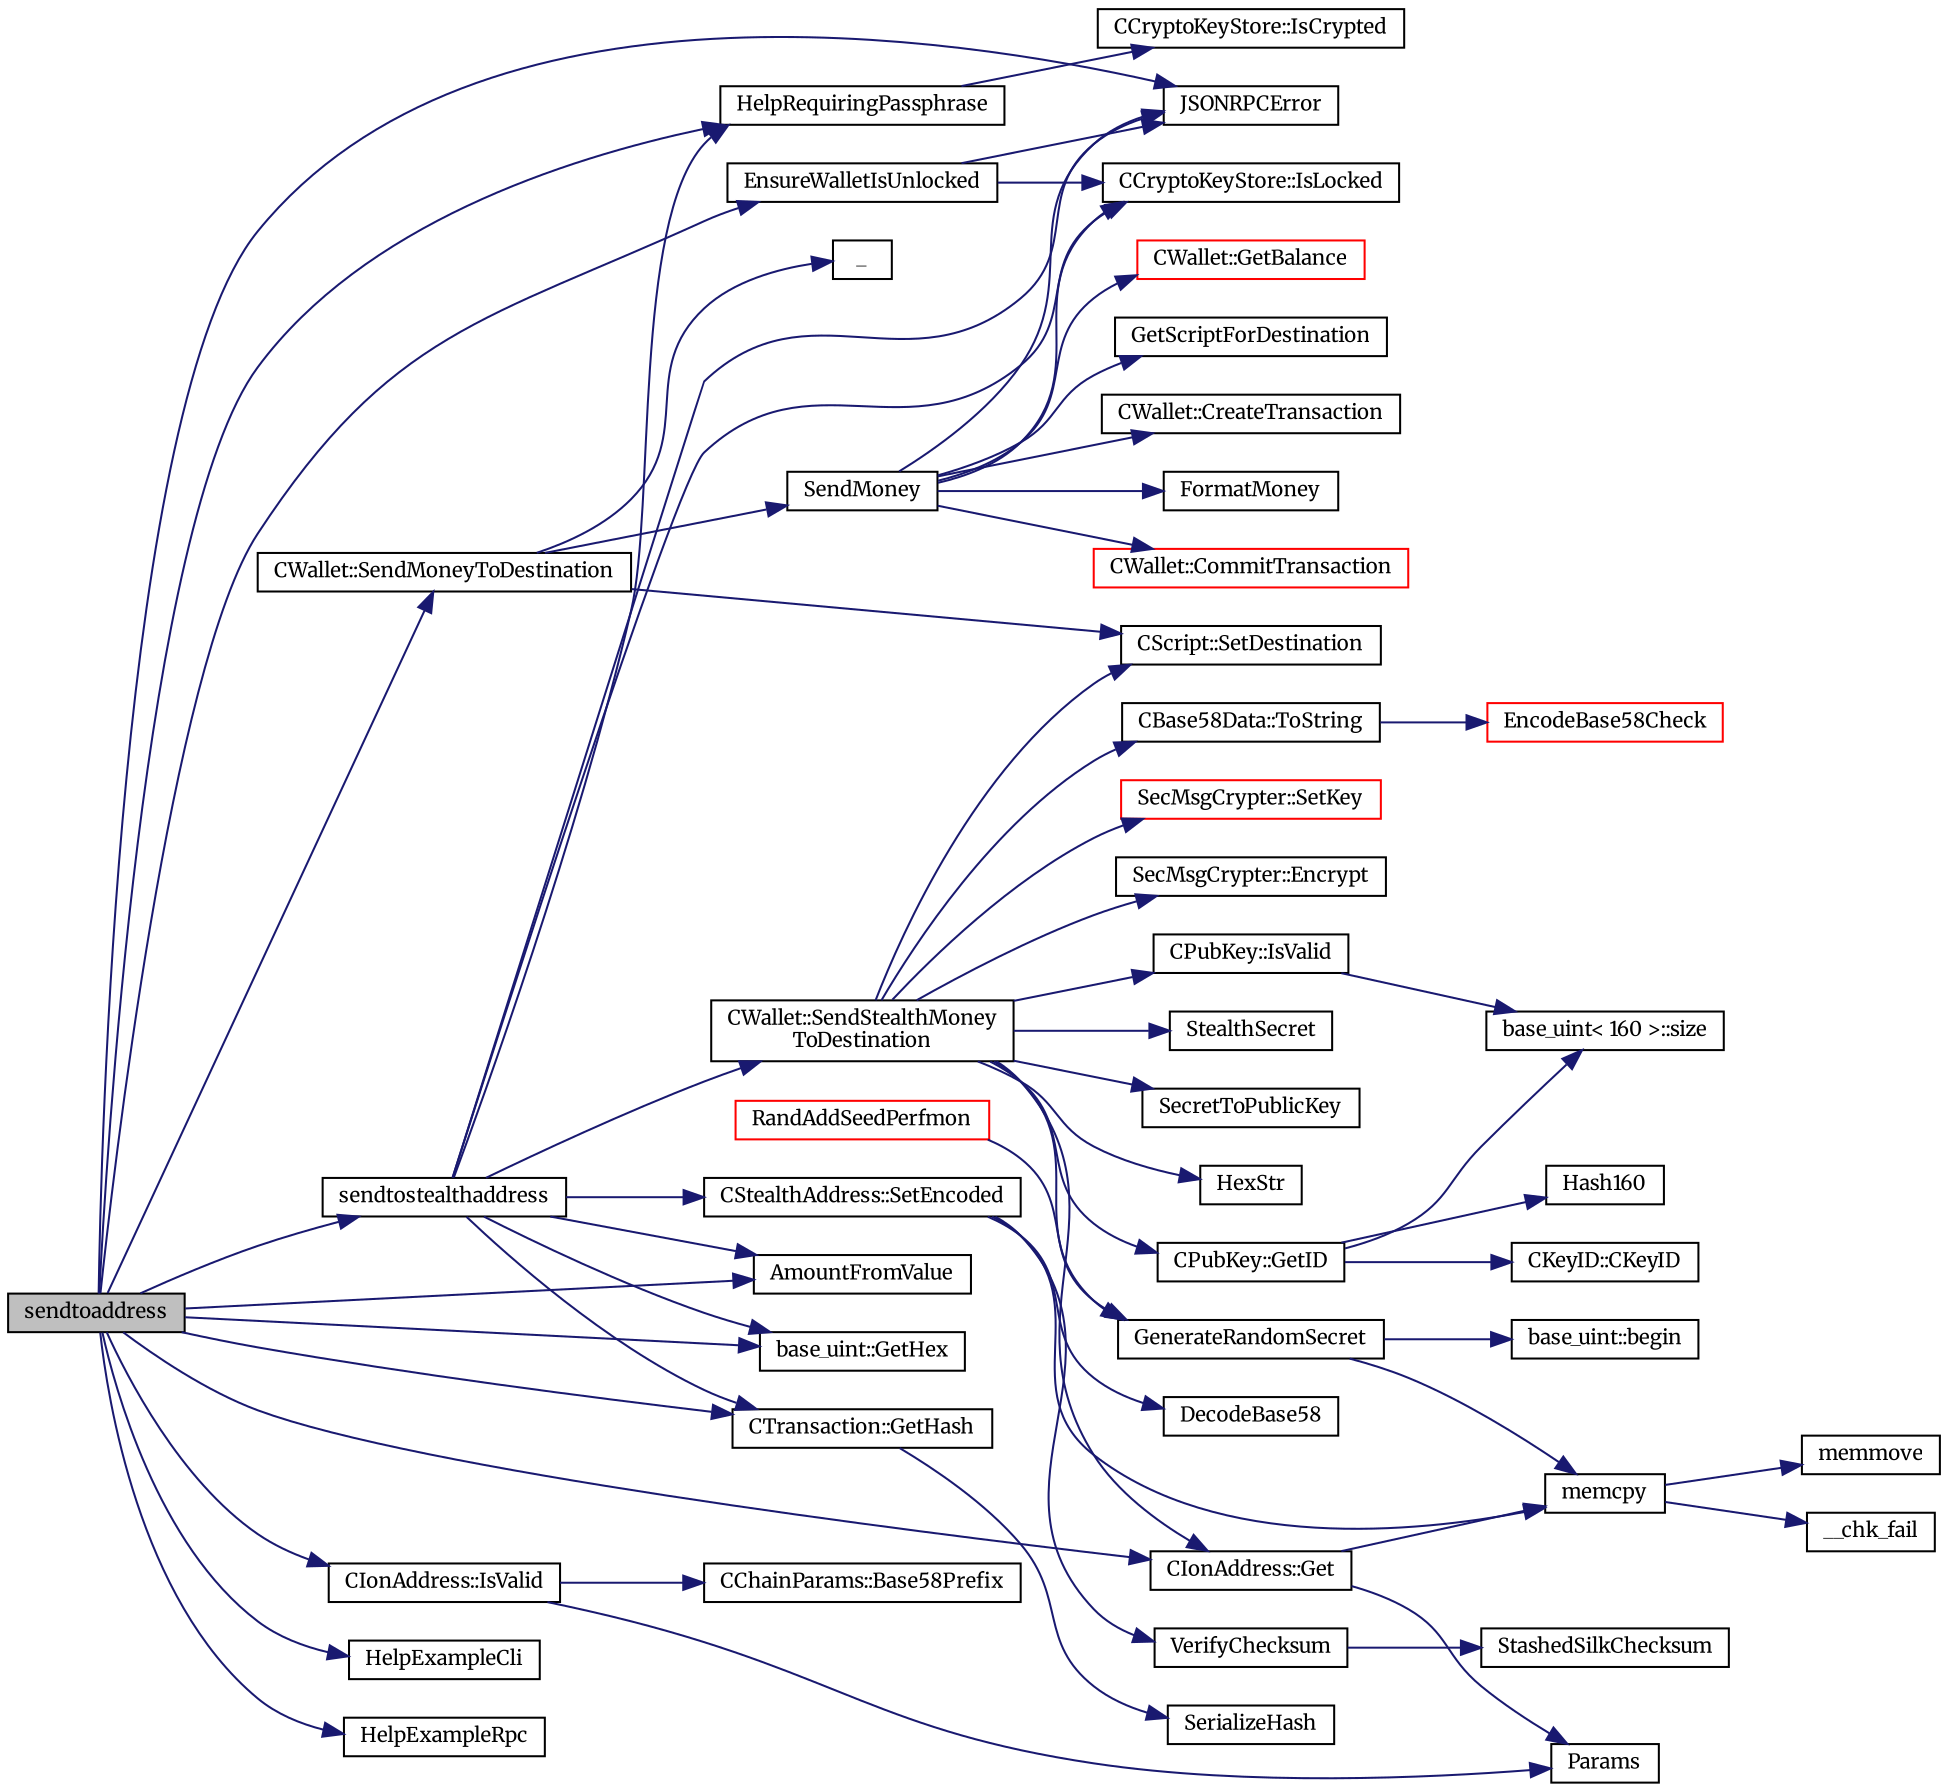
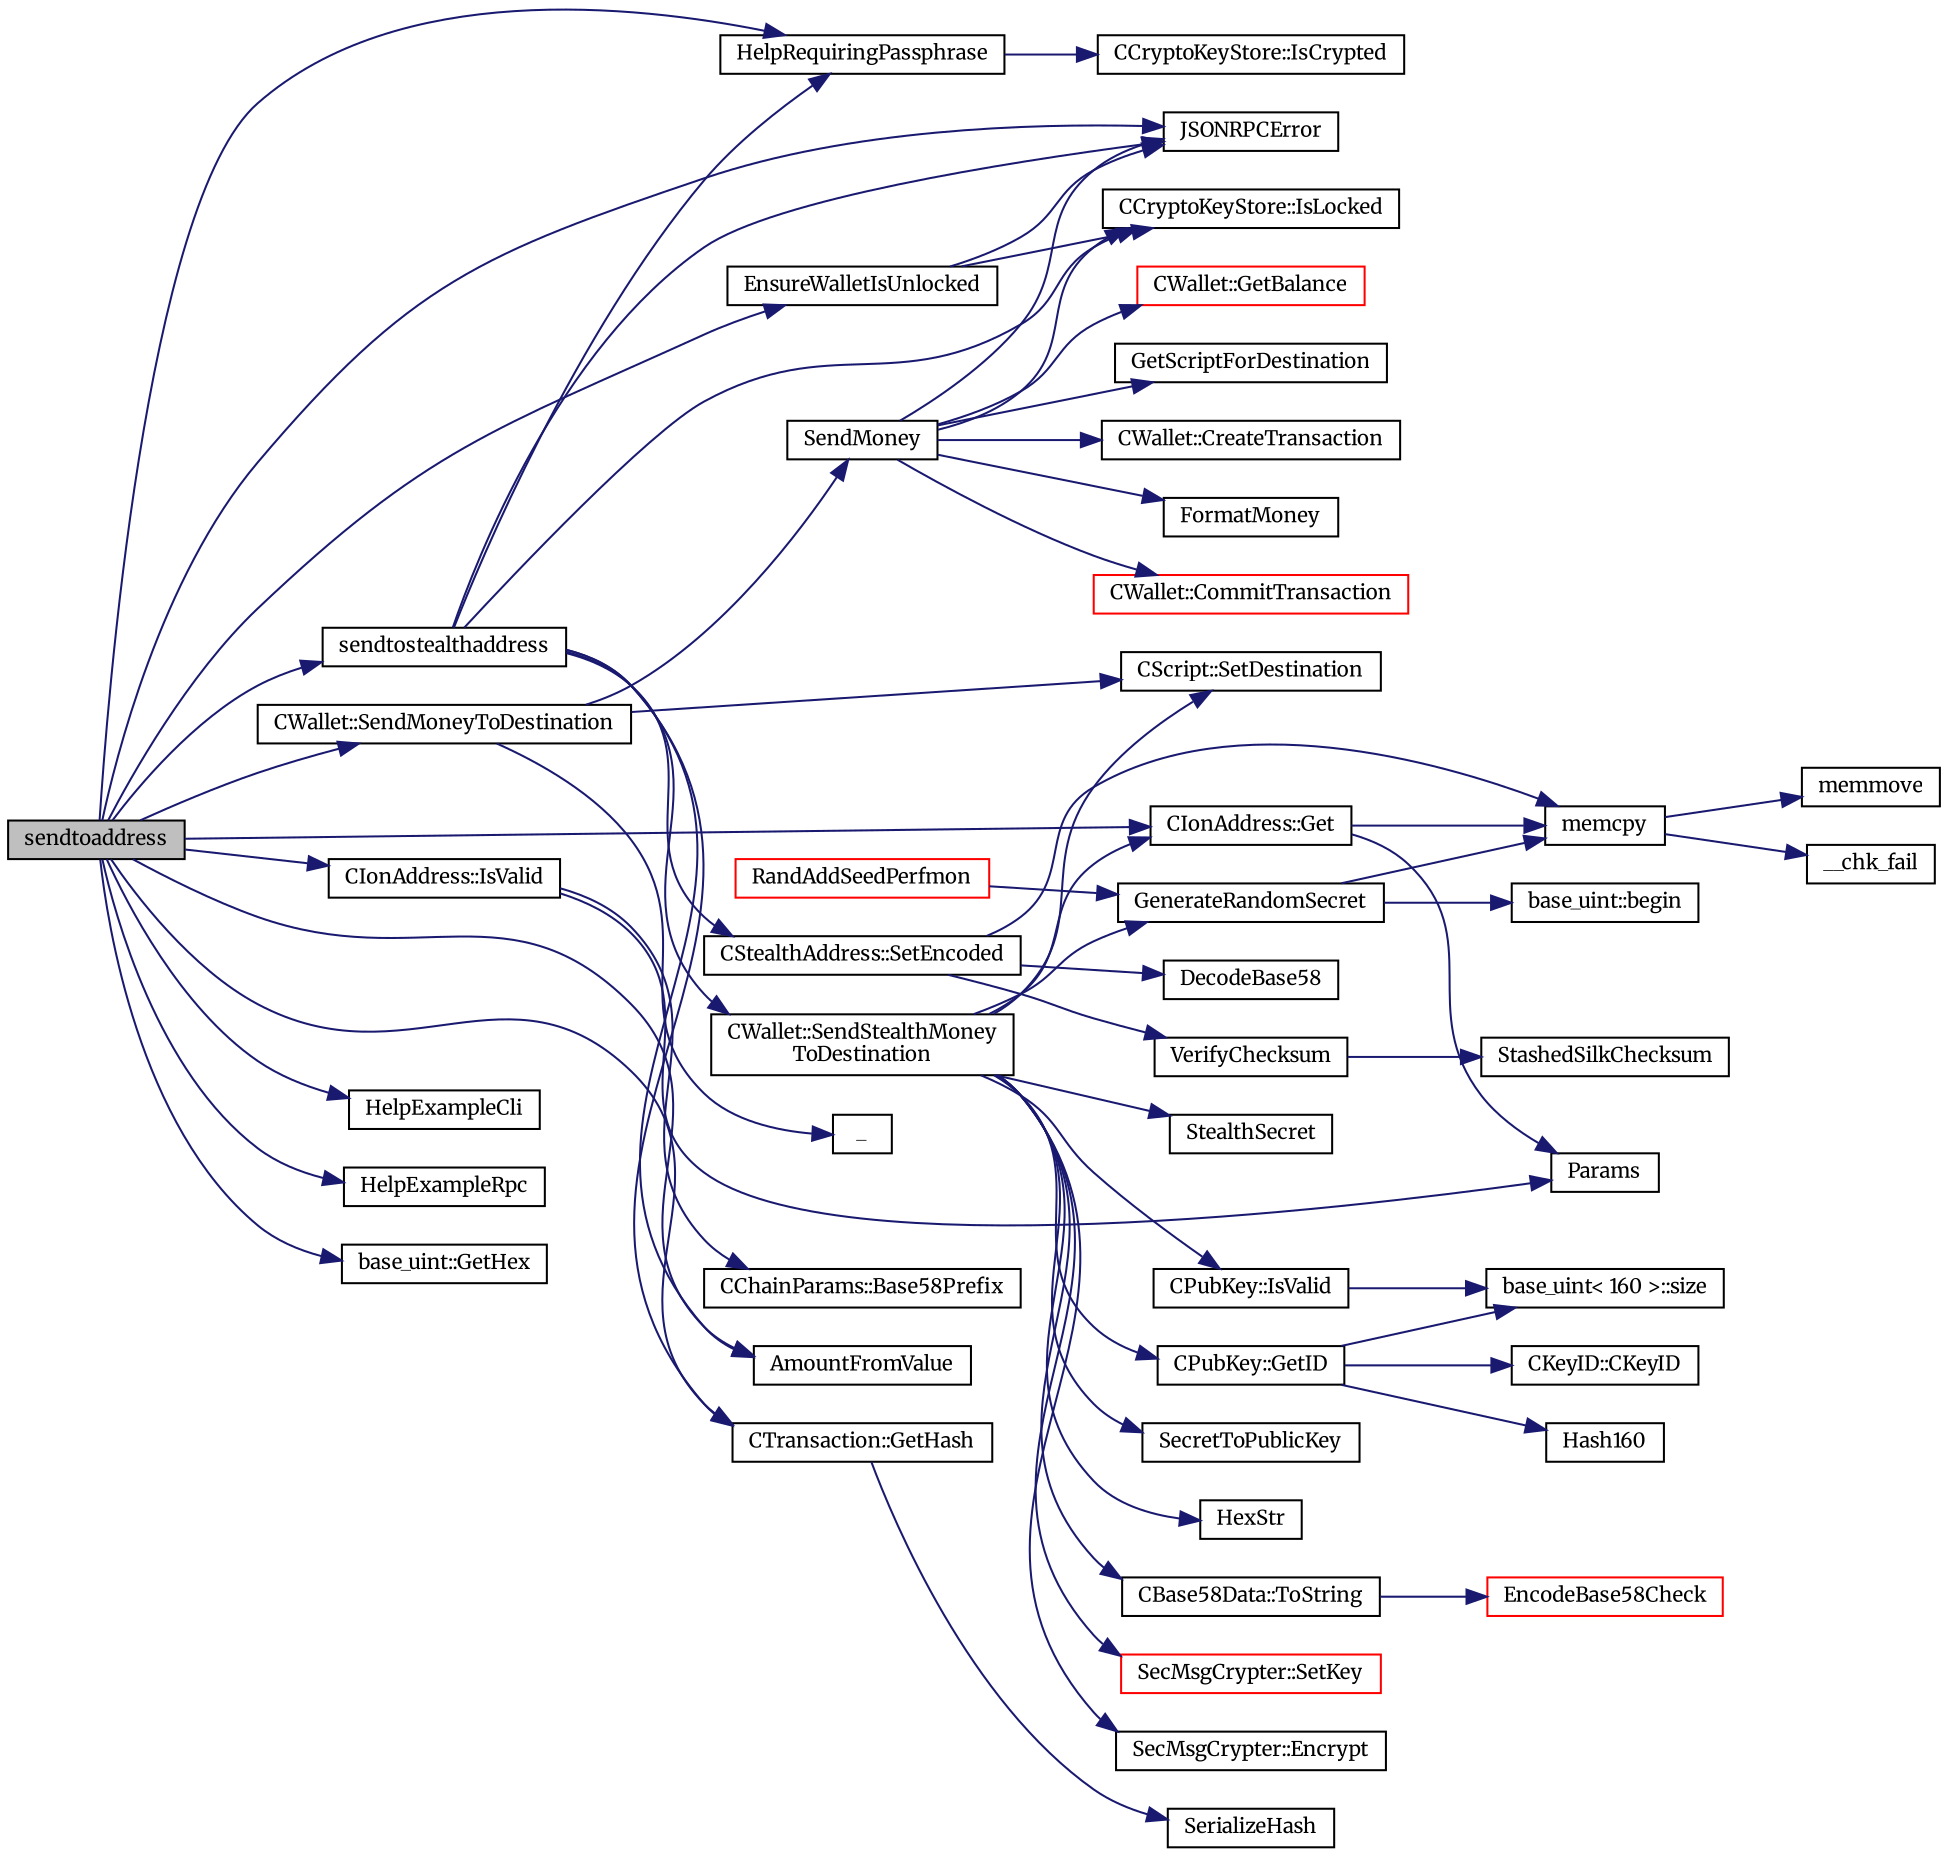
(602, 1272) -> none
